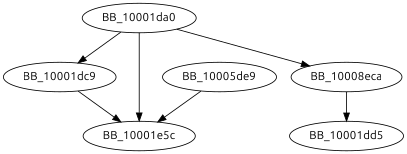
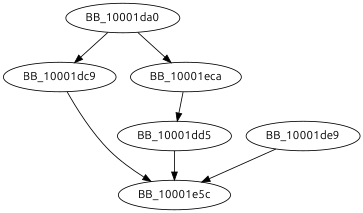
(139, 73) -> (174, 162)
(220, 77) -> (303, 136)
(347, 77) -> (186, 77)
